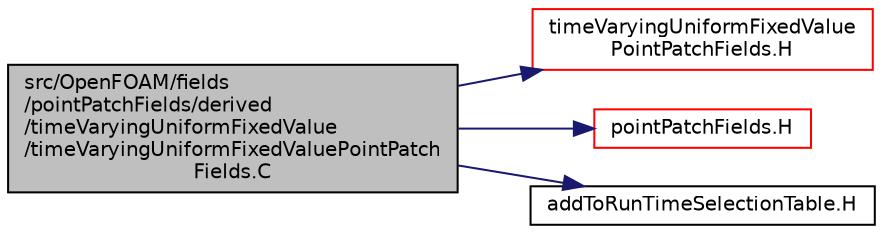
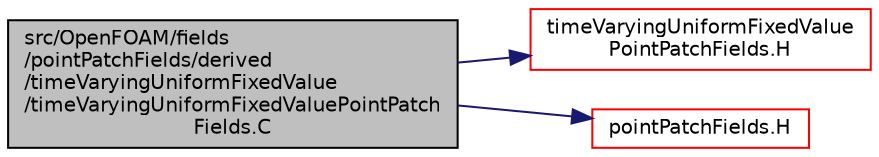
(703, 206) -> none
